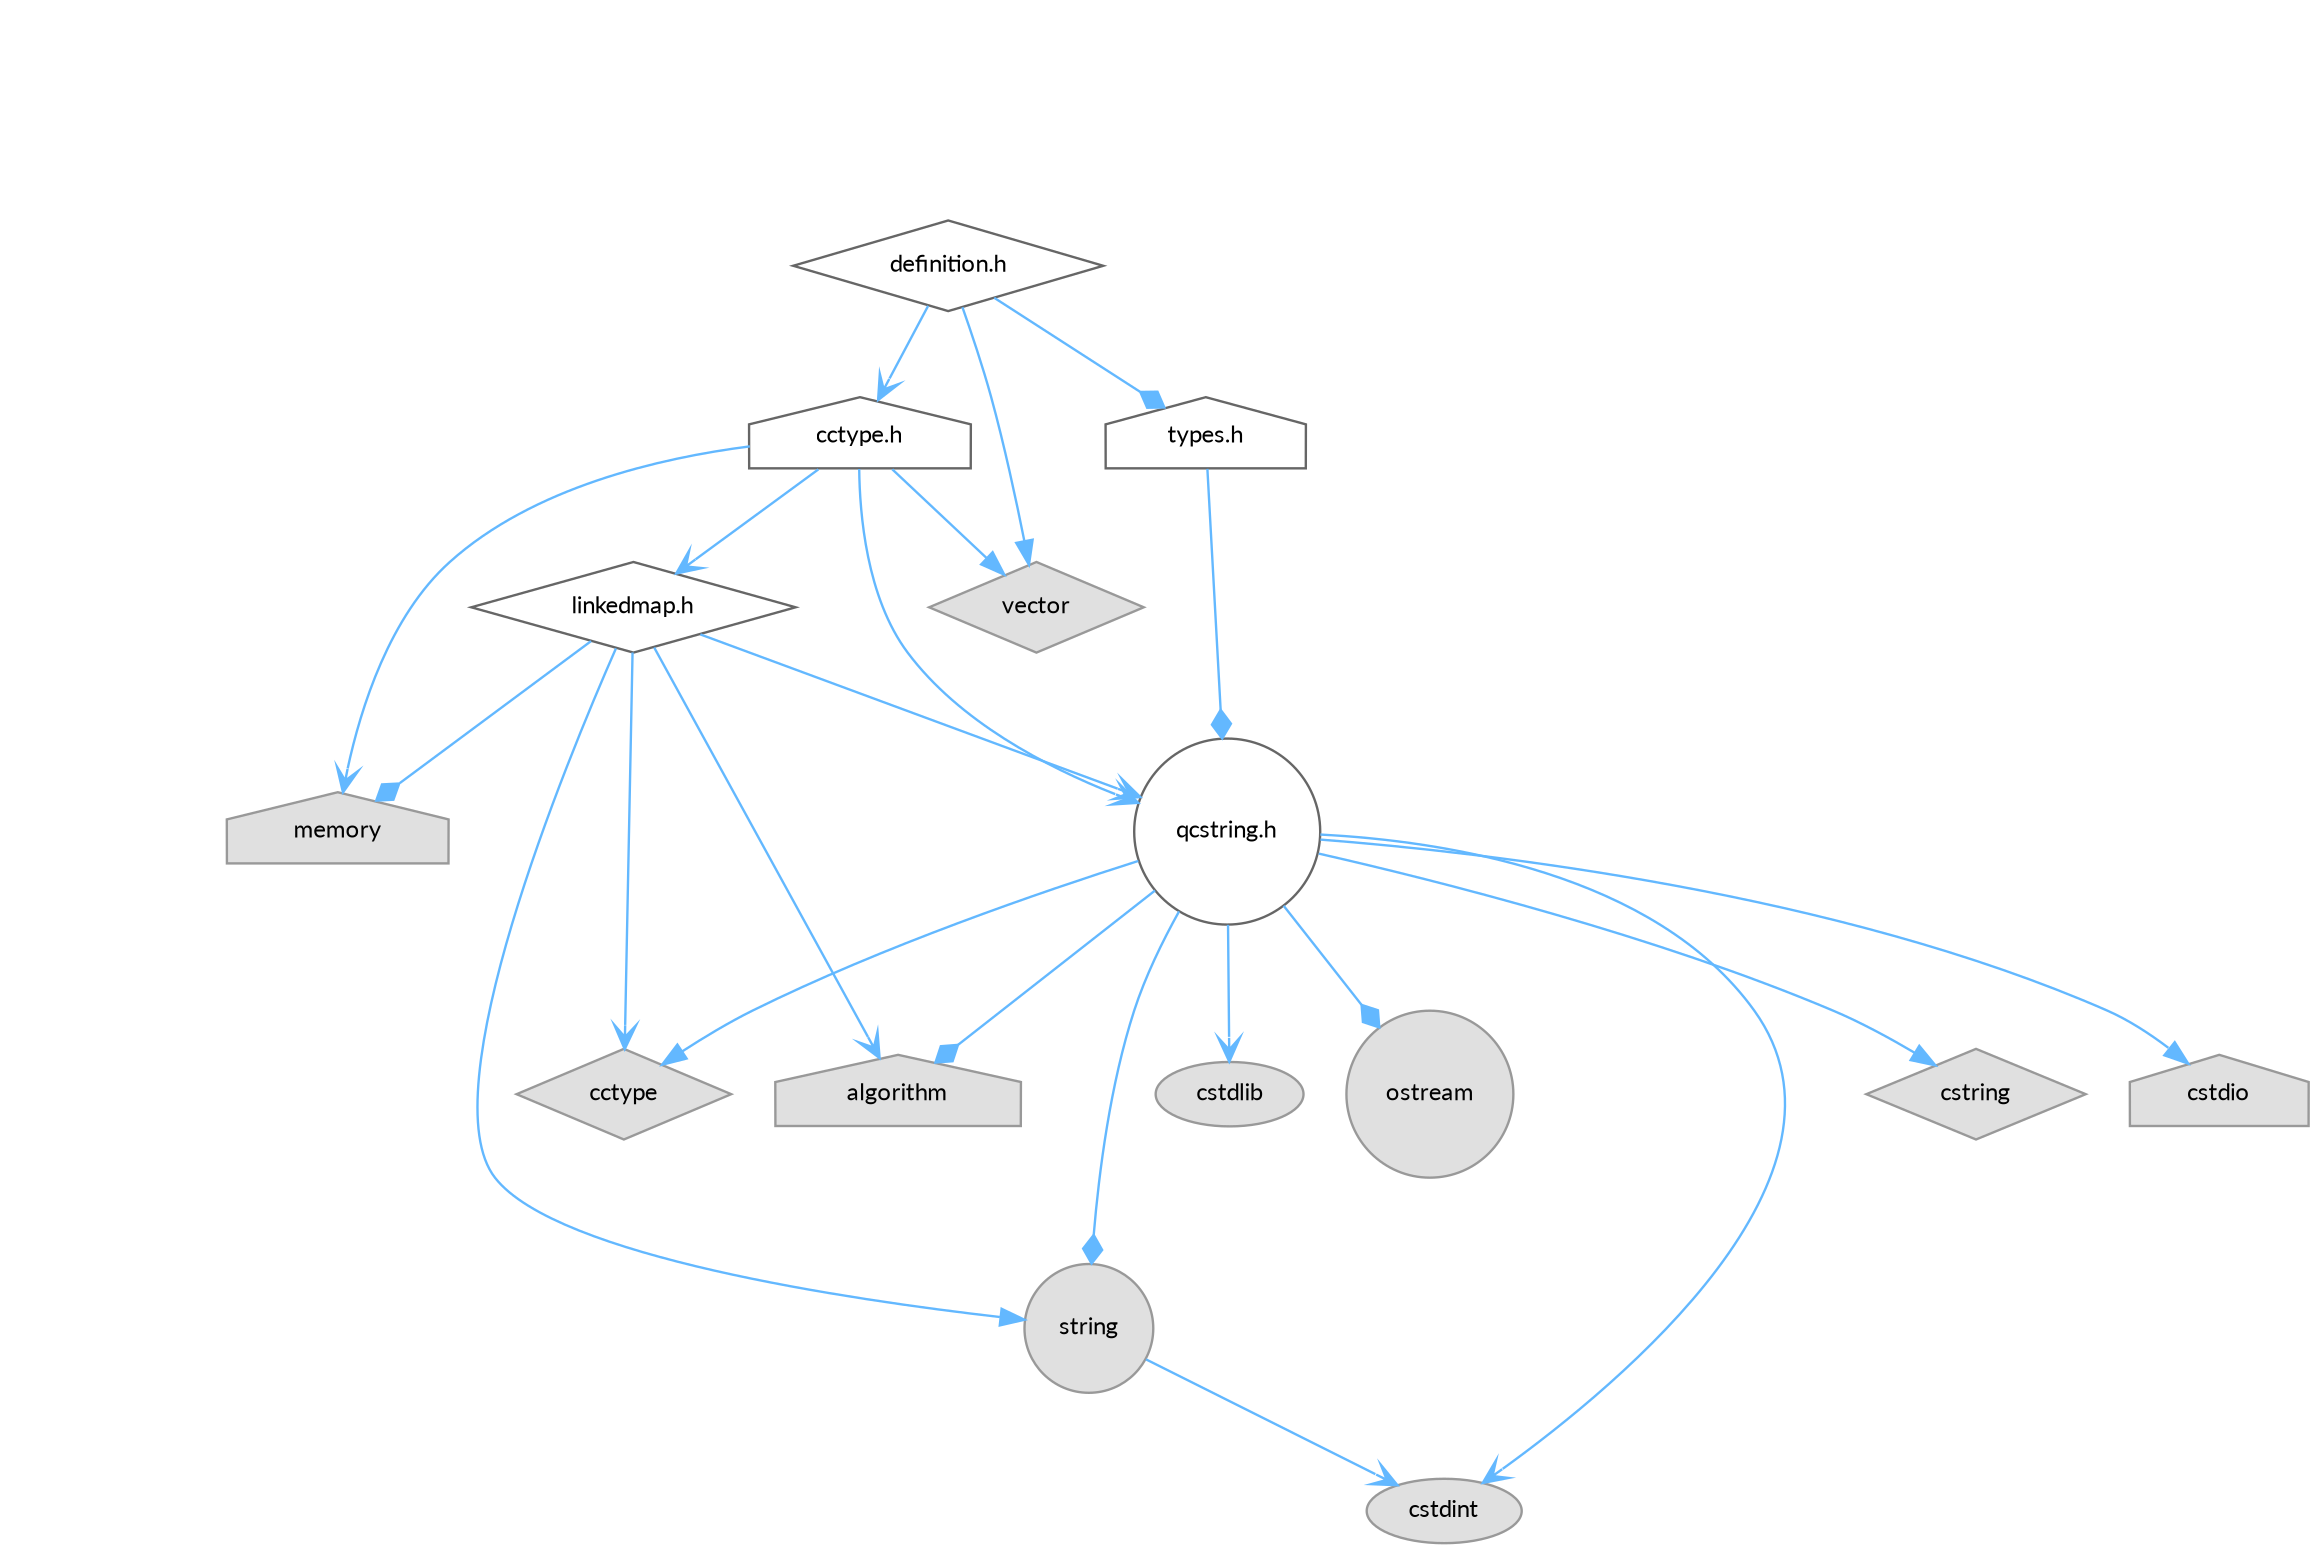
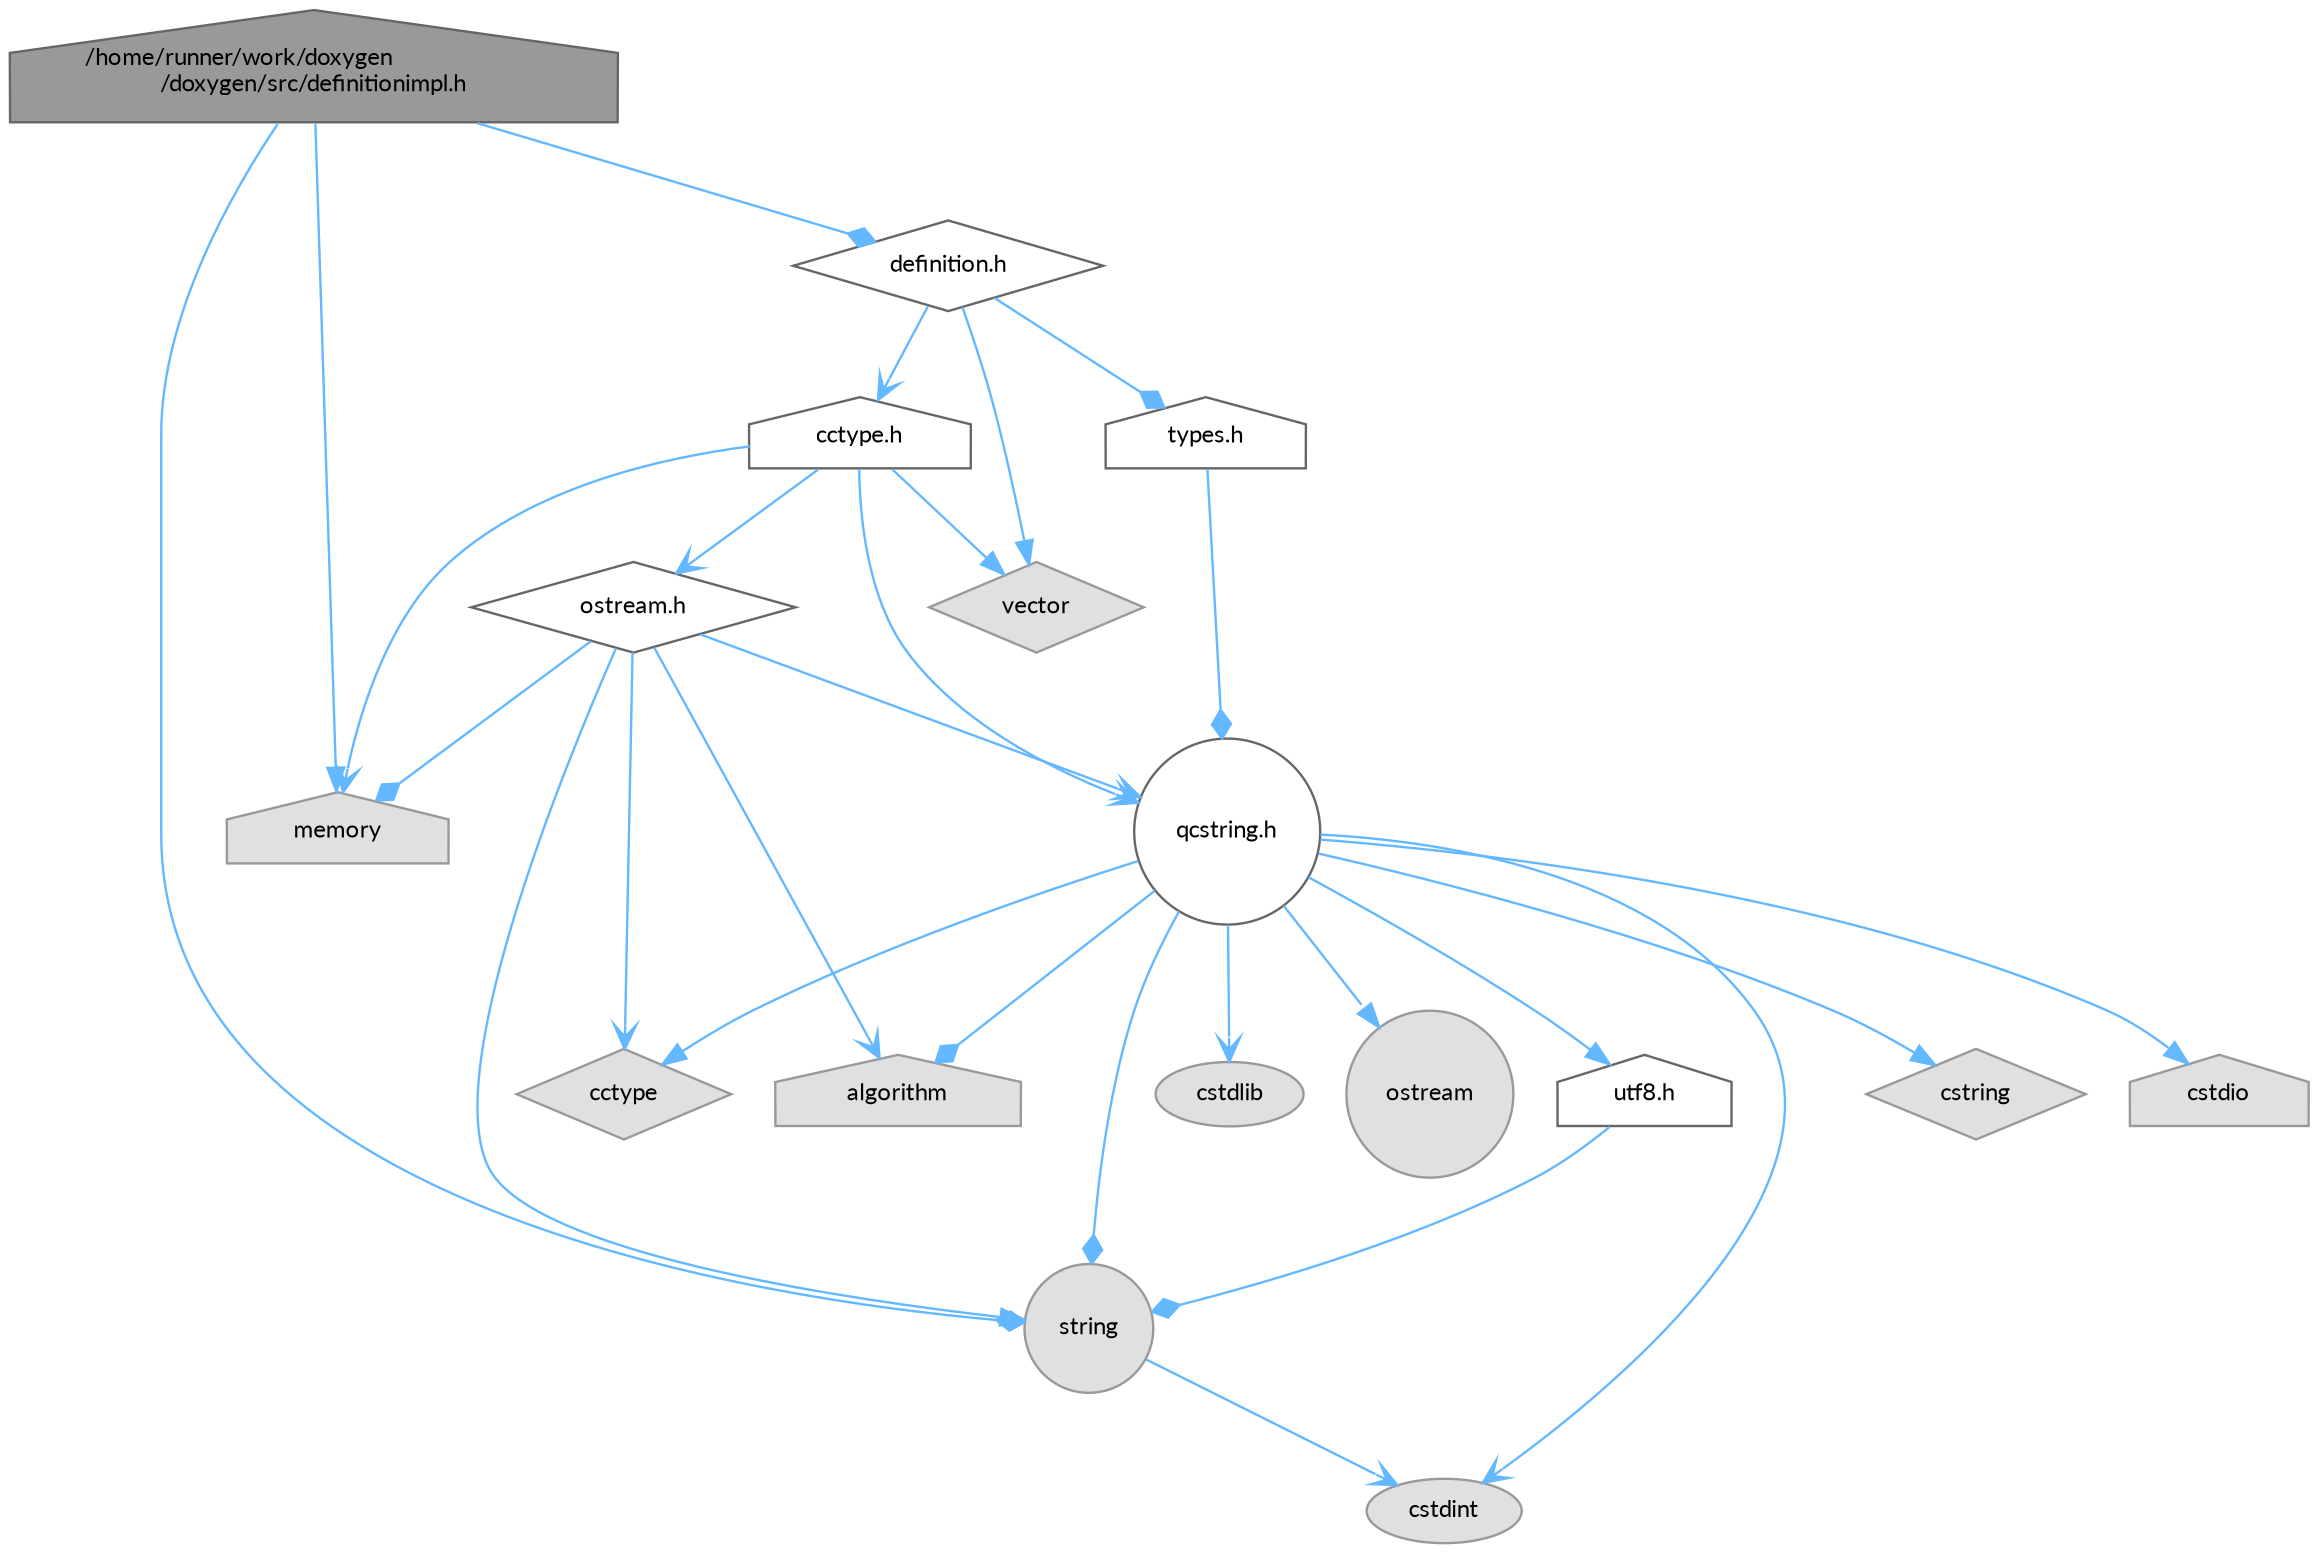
none -> (314, 72)
(633, 607) -> (633, 607)
(1323, 955) -> (1323, 955)
none -> (1645, 1094)
